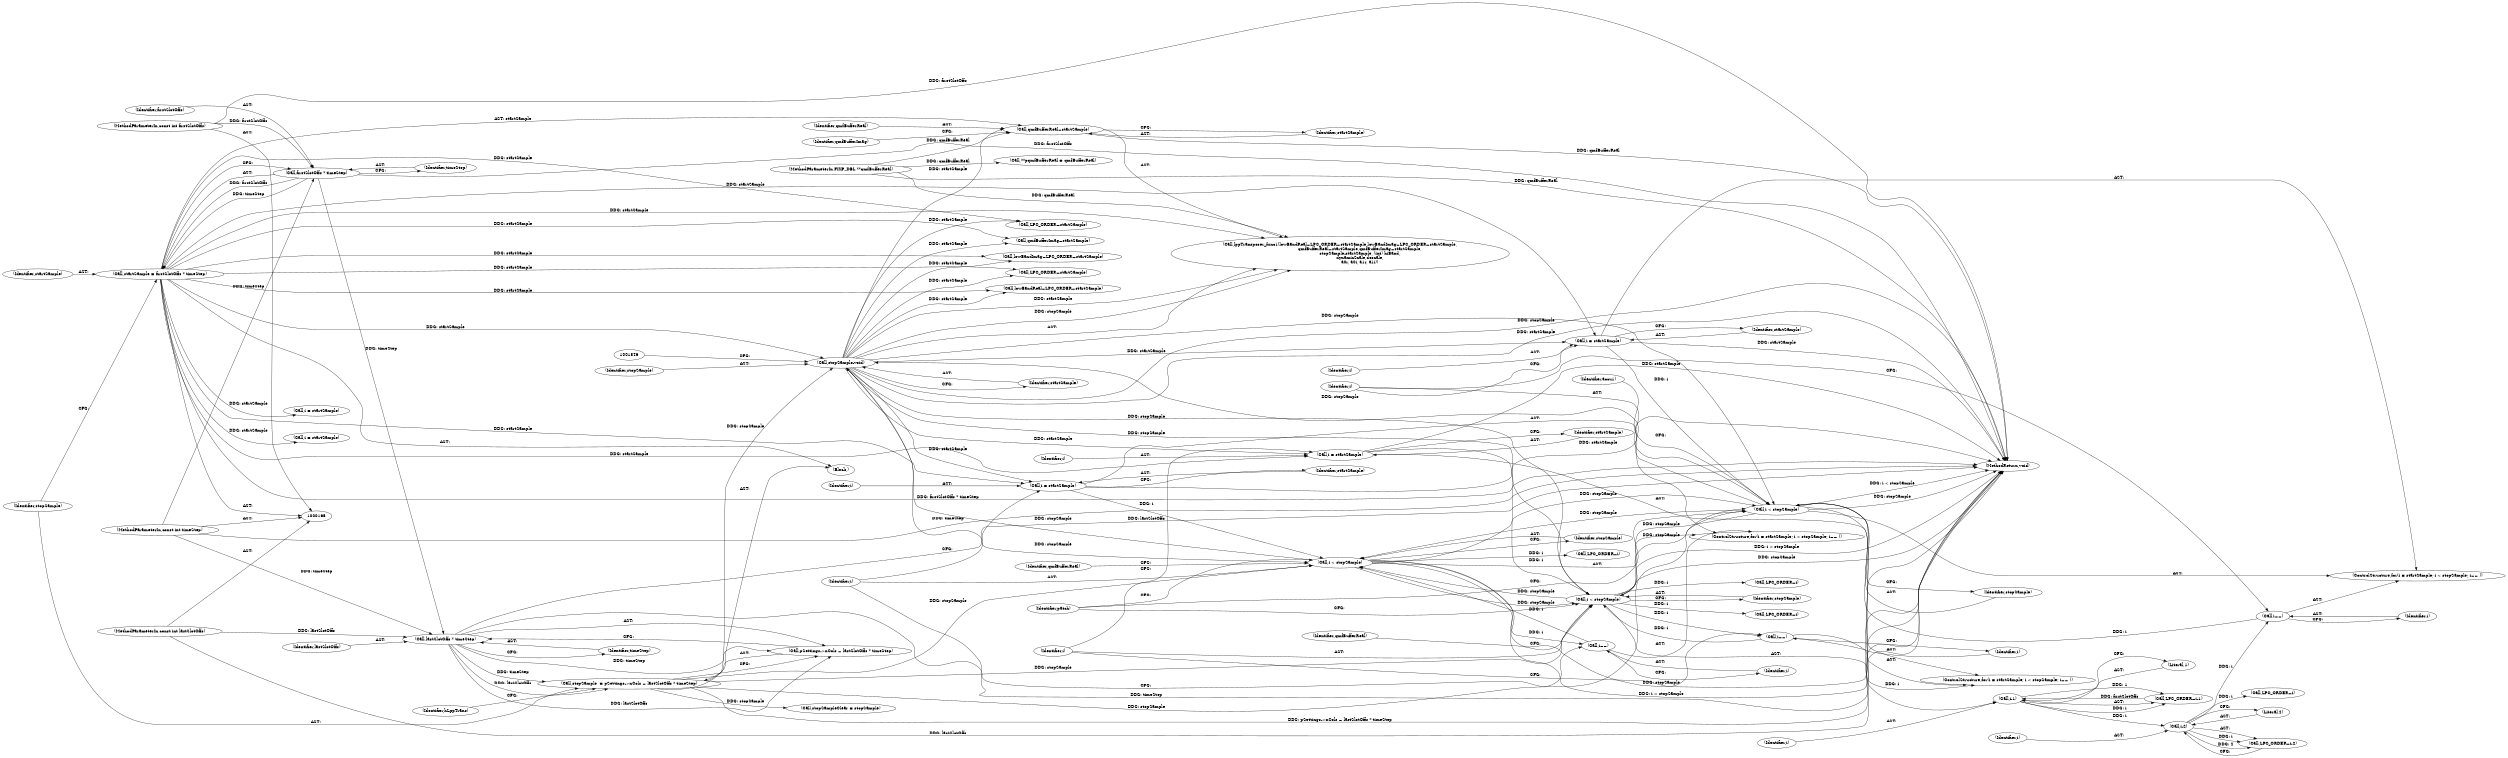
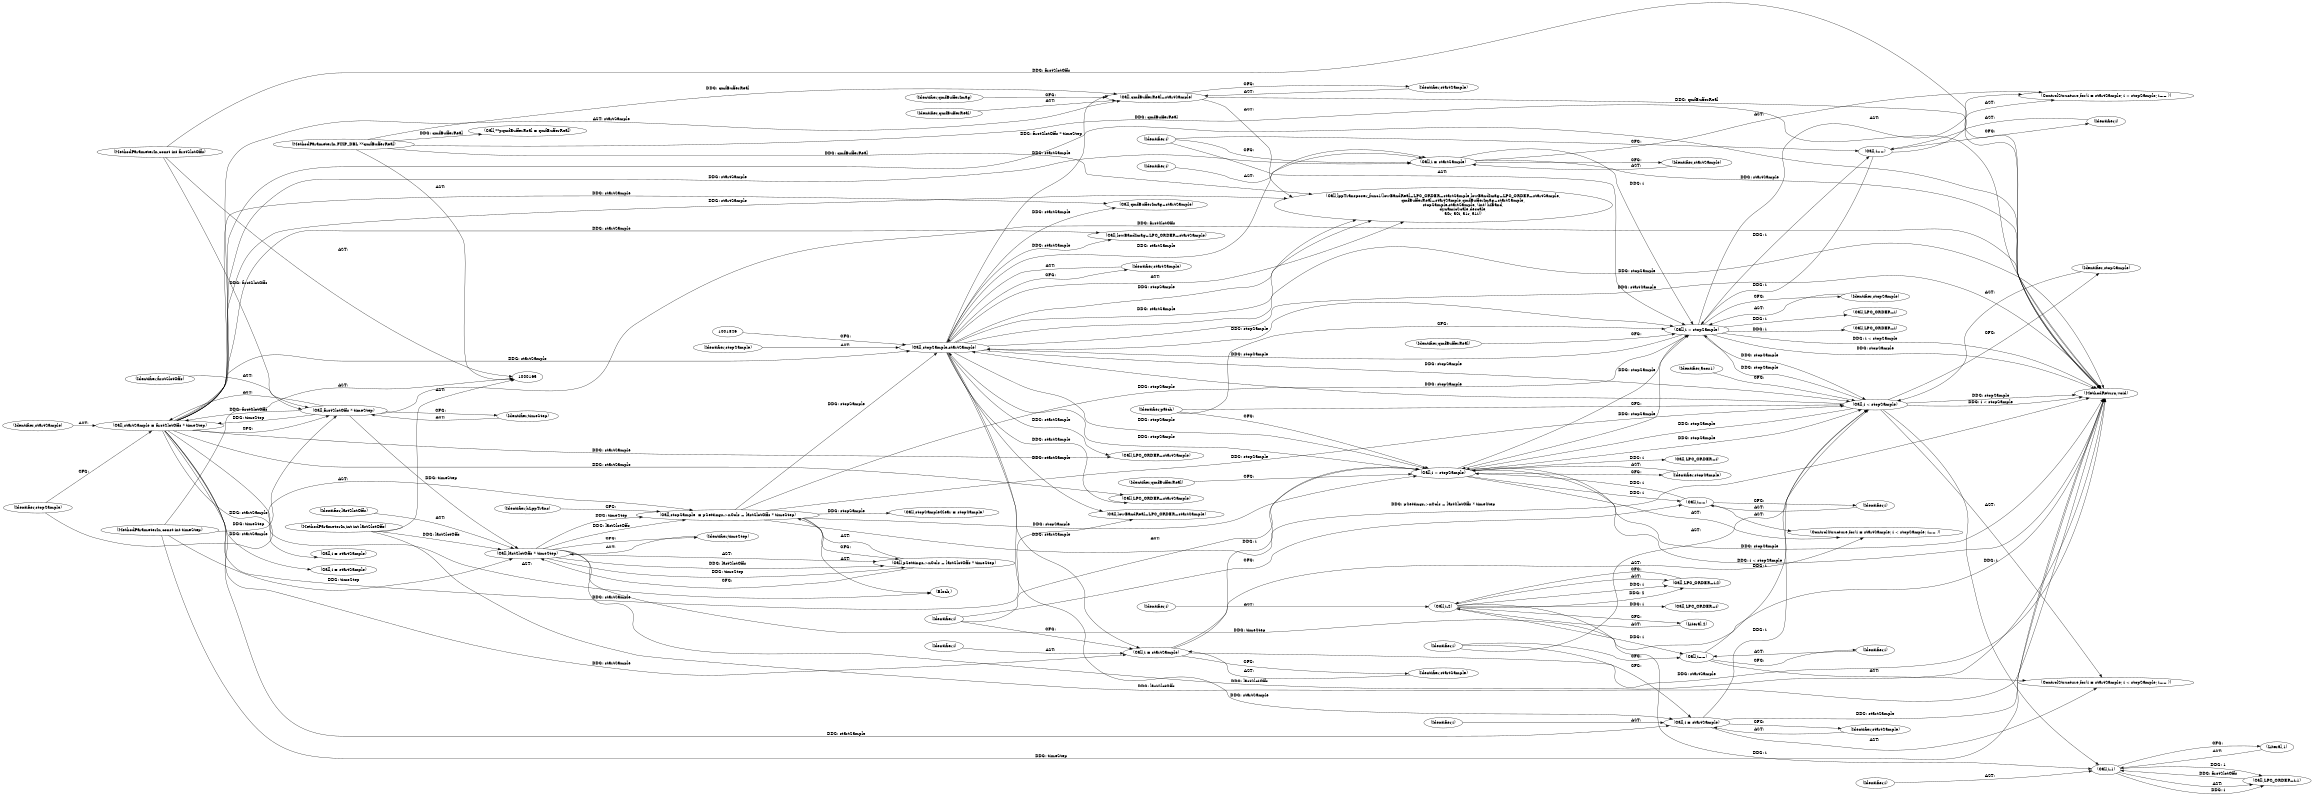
(841, 363) -> (944, 348)
(193, 431) -> (465, 255)
(160, 631) -> (344, 527)
(2090, 716) -> (1730, 754)
